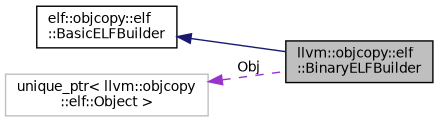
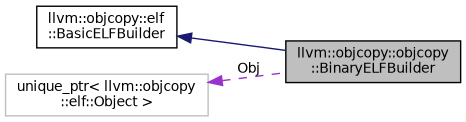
(107, 27) -> (107, 27)
(359, 62) -> (373, 62)
